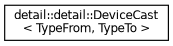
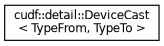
(87, 23) -> (82, 23)
